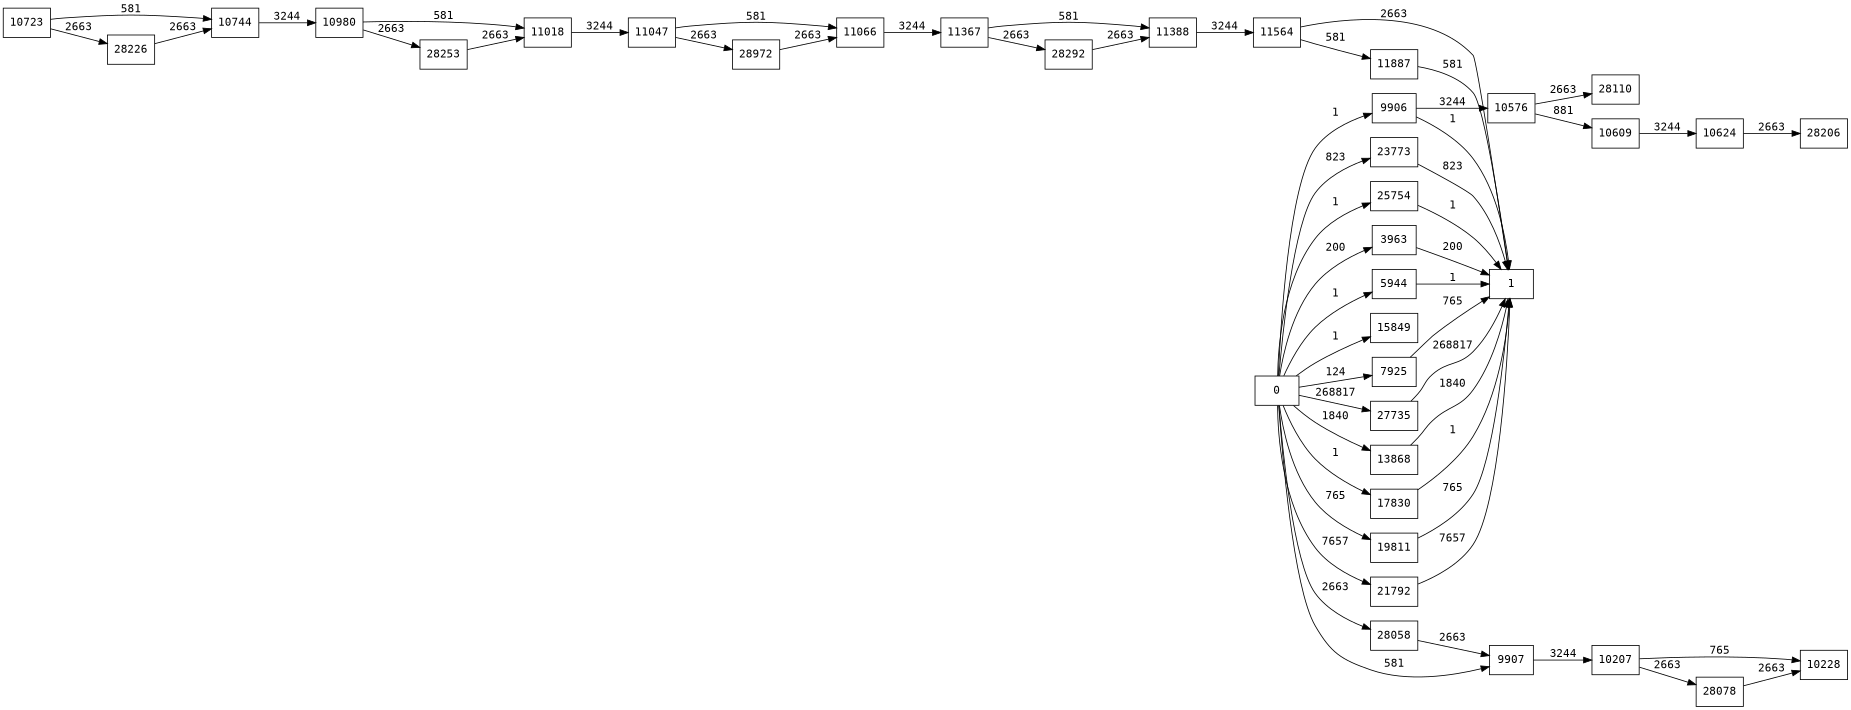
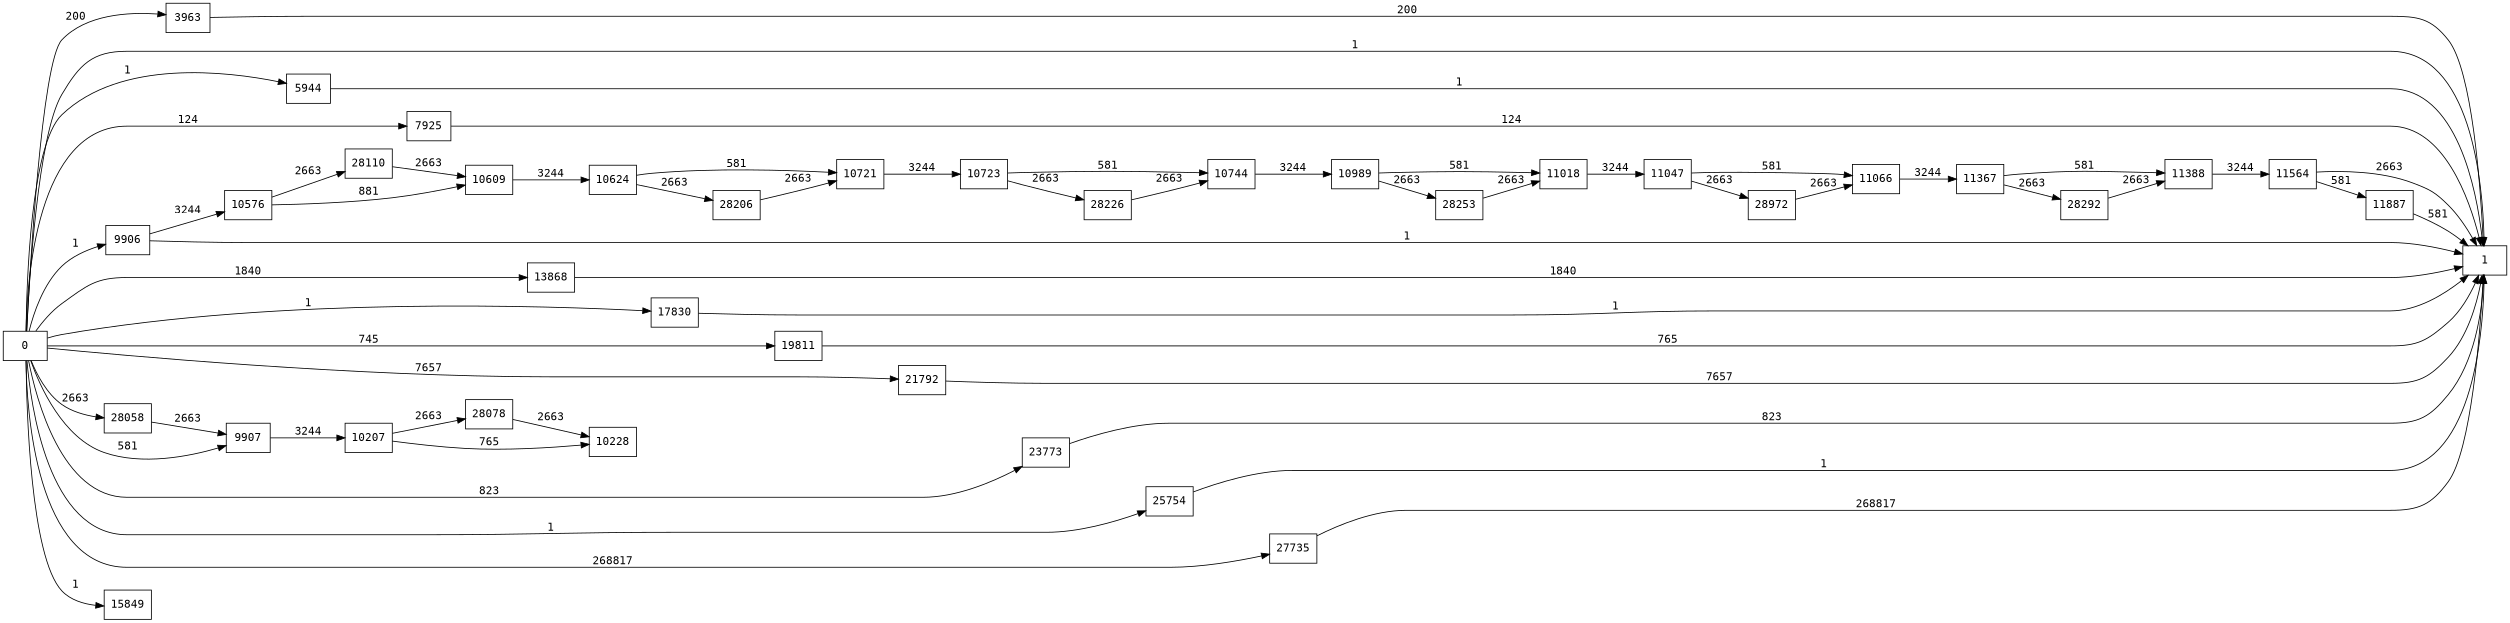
(339, 23) -> (1355, 174)
none -> (1211, 51)
none -> (425, 171)
none -> (860, 174)
(1453, 302) -> (1511, 120)
(1336, 496) -> (369, 340)
